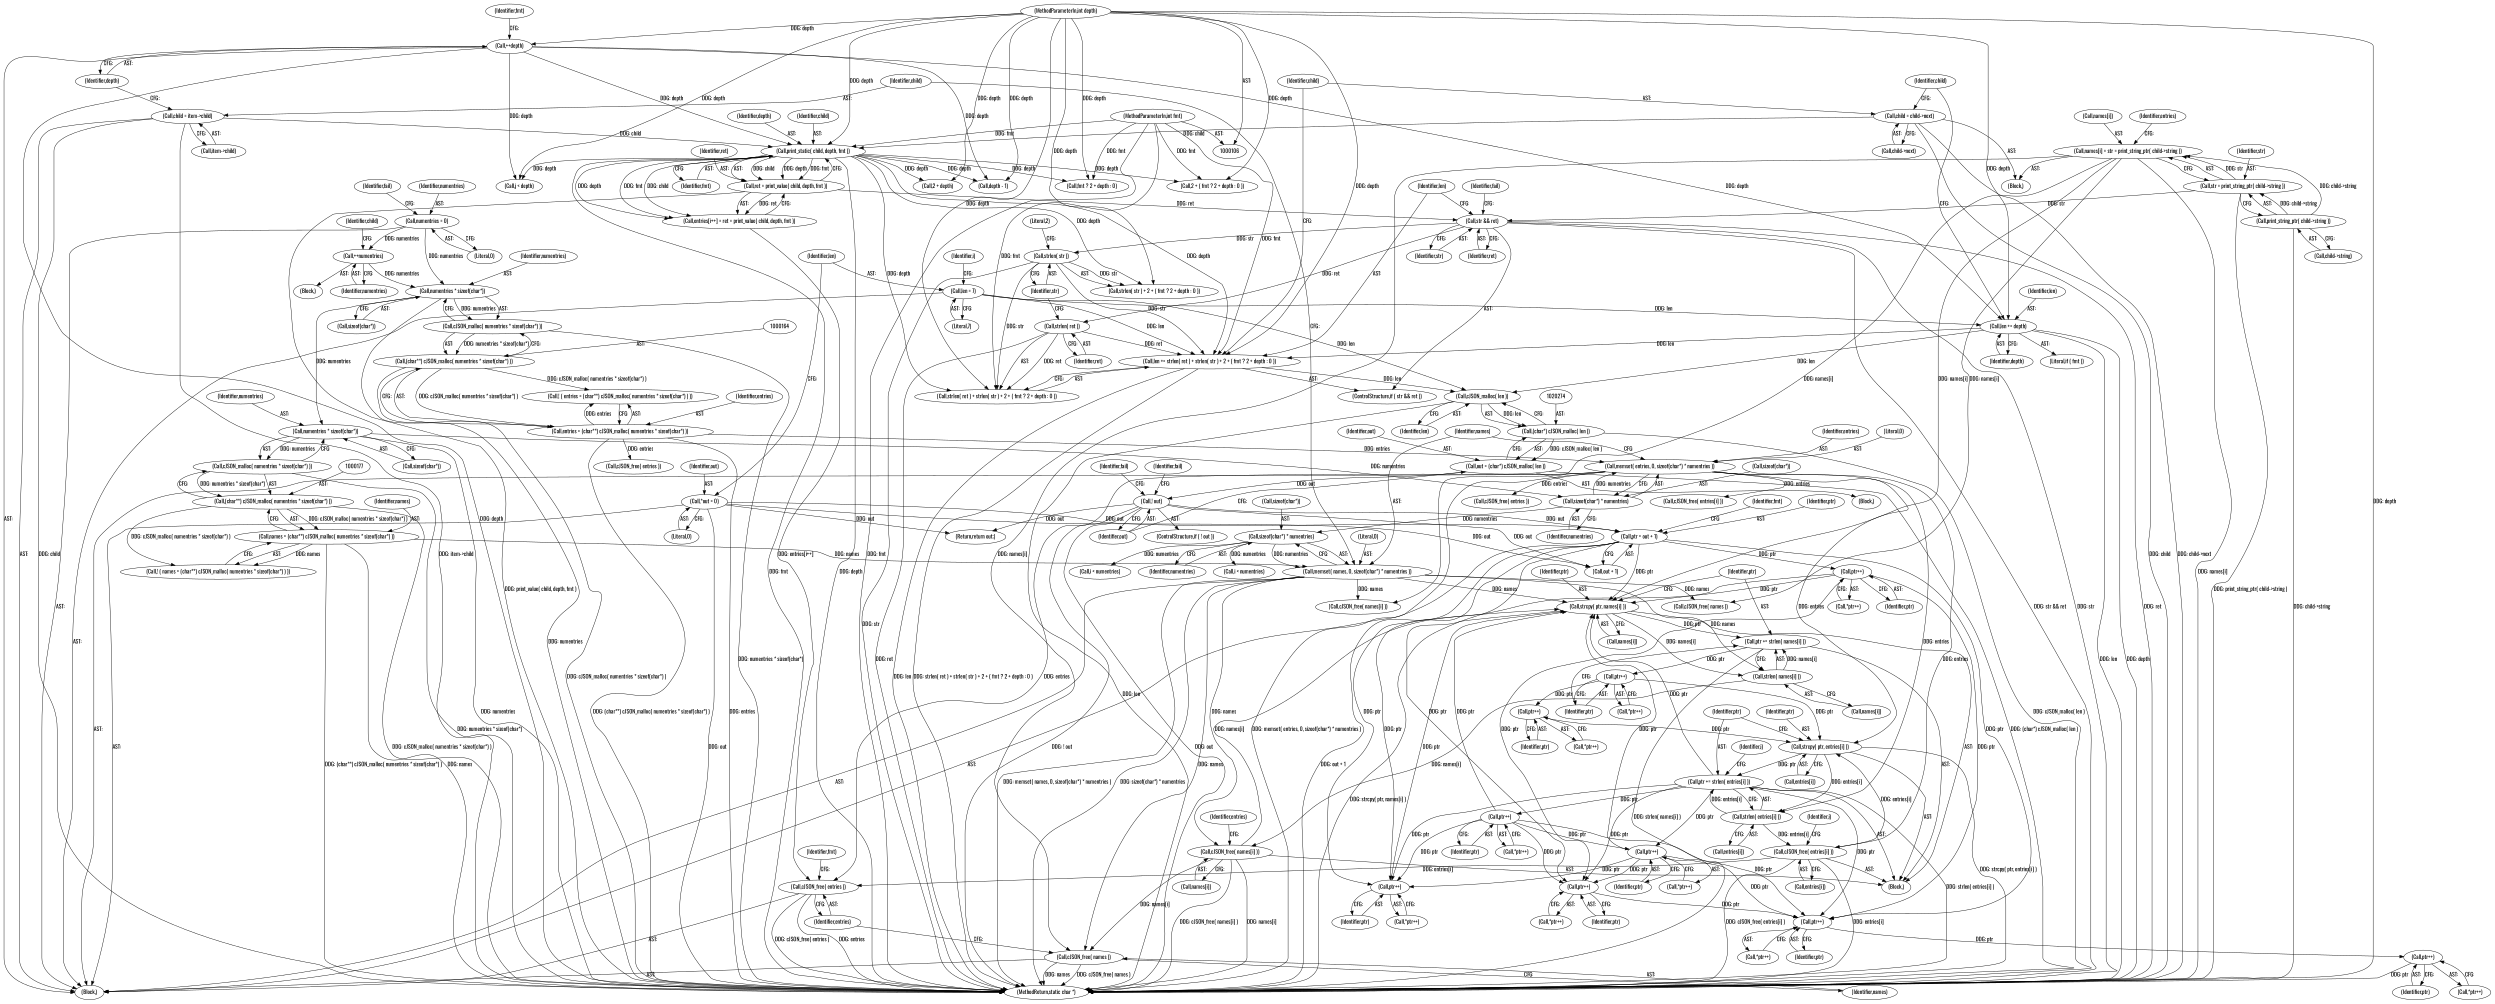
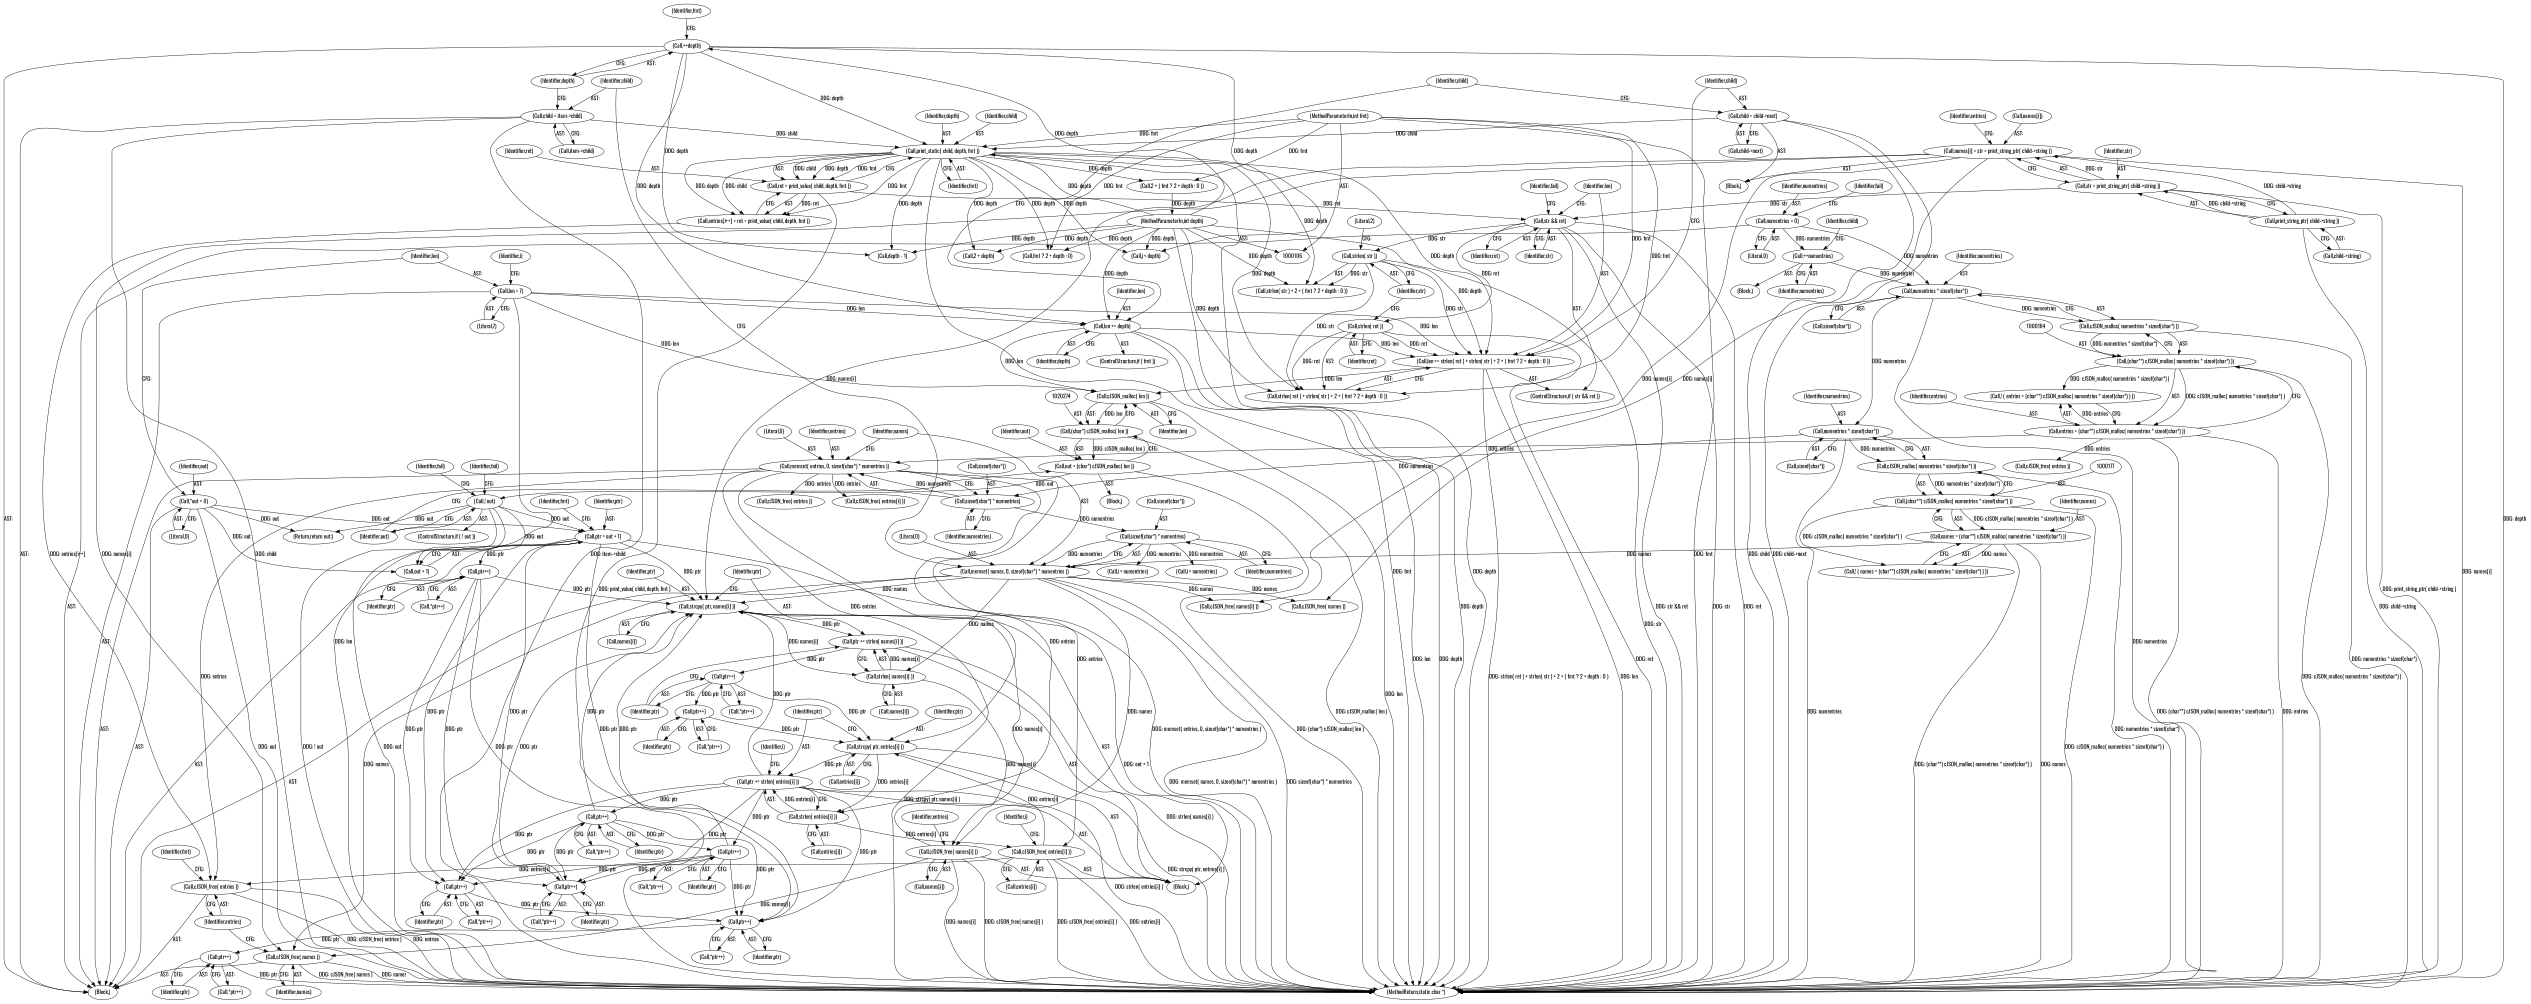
(1250, 44) -> (1172, 203)
(2067, 362) -> (1127, 362)
none -> (471, 955)
